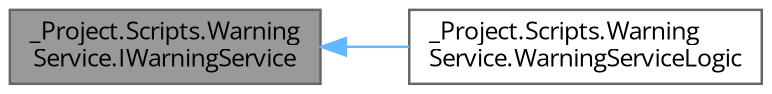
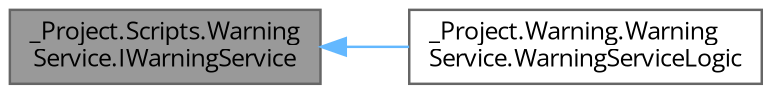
(586, 47) -> (586, 47)
